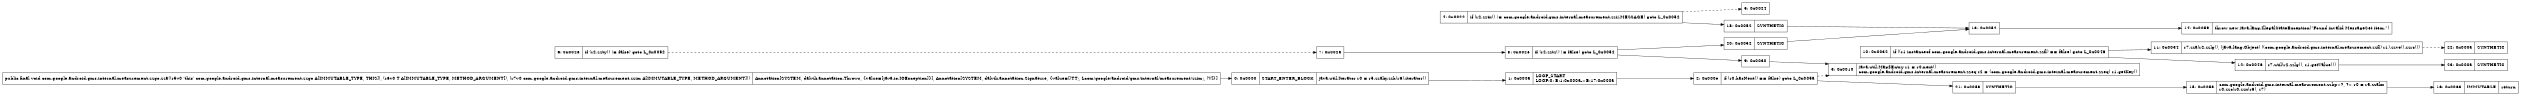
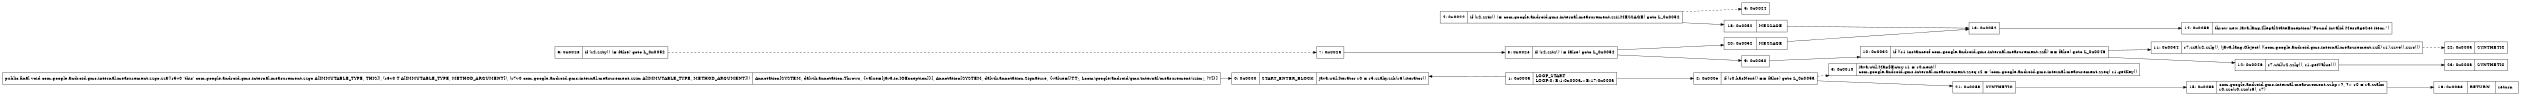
(1771, 26) -> (1771, 26)
(1771, 43) -> (1771, 43)
(1797, 63) -> (1813, 59)
(1466, 81) -> (1469, 76)
(2482, 87) -> (2480, 87)
